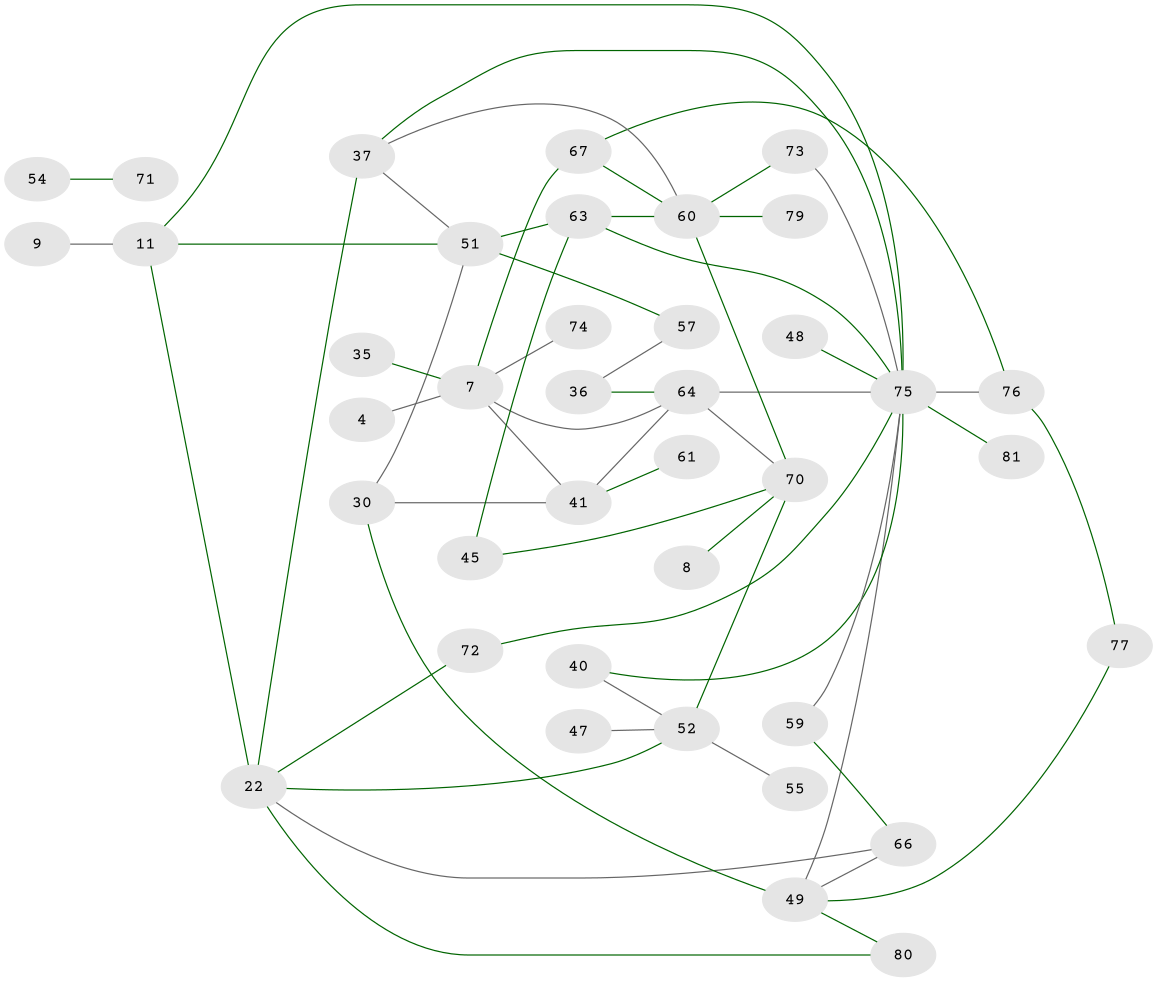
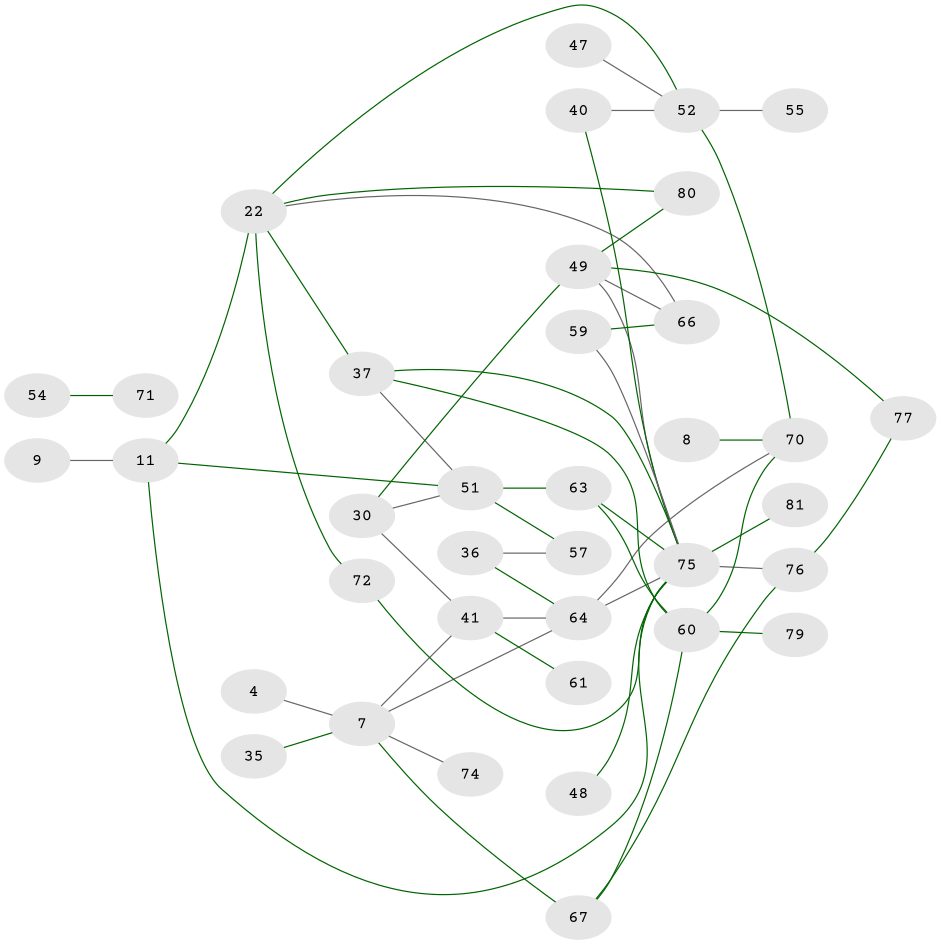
(549, 104) -> (586, 439)
(795, 152) -> none
(470, 558) -> none
